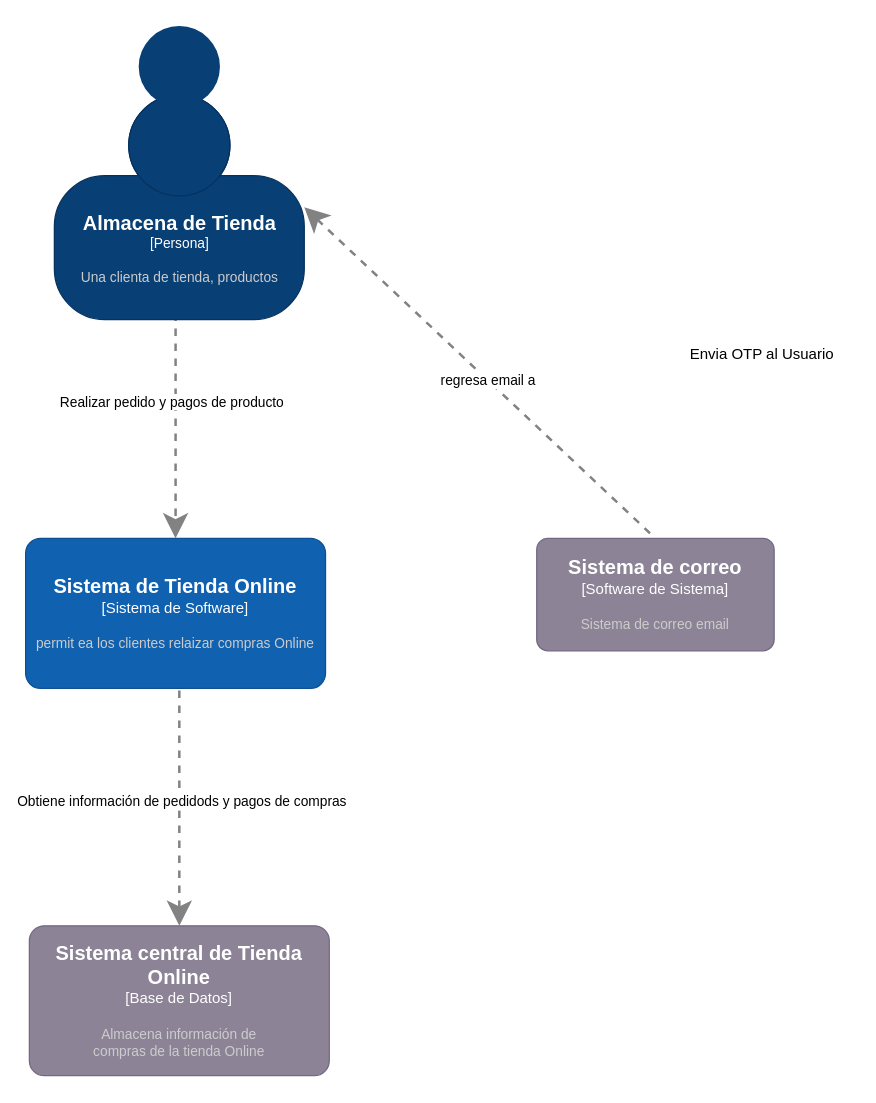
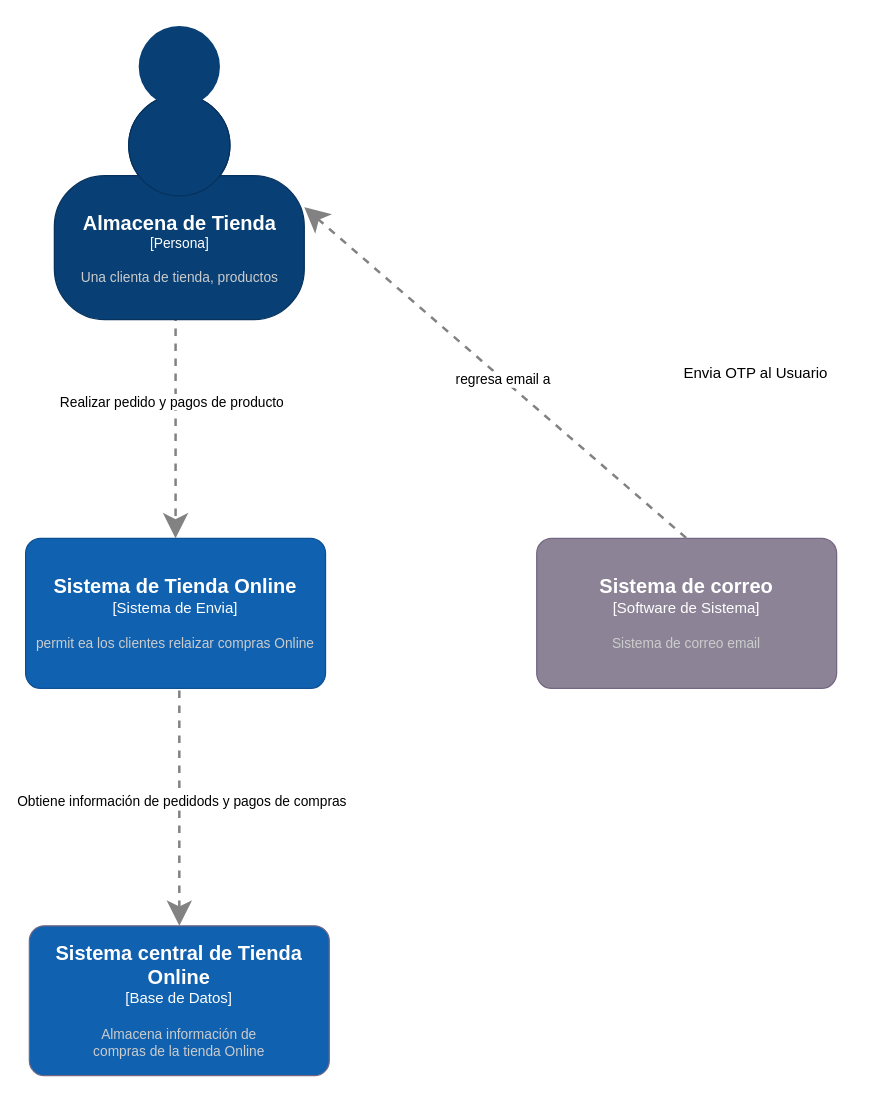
(762, 354) -> (756, 373)
(656, 594) -> (687, 613)
(176, 613) -> (176, 613)
(179, 1001) -> (179, 1001)
